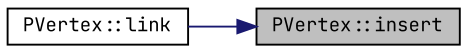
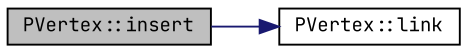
(213, 27) -> (235, 27)
